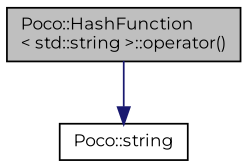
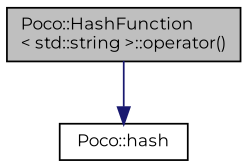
(124, 142) -> (124, 142)
